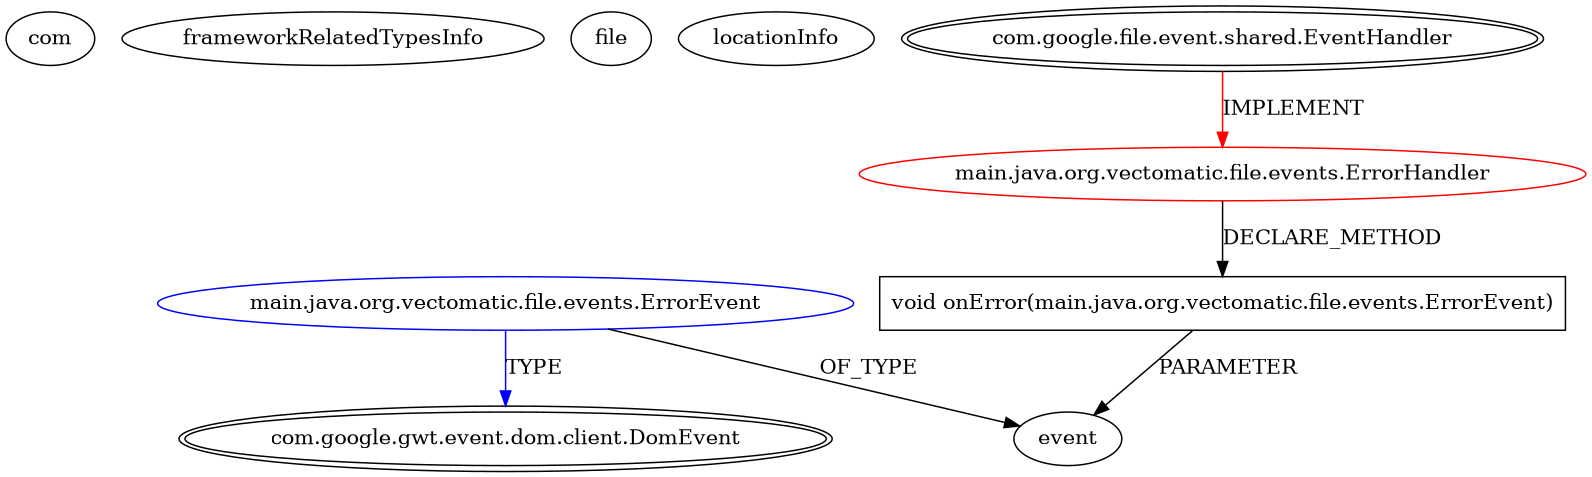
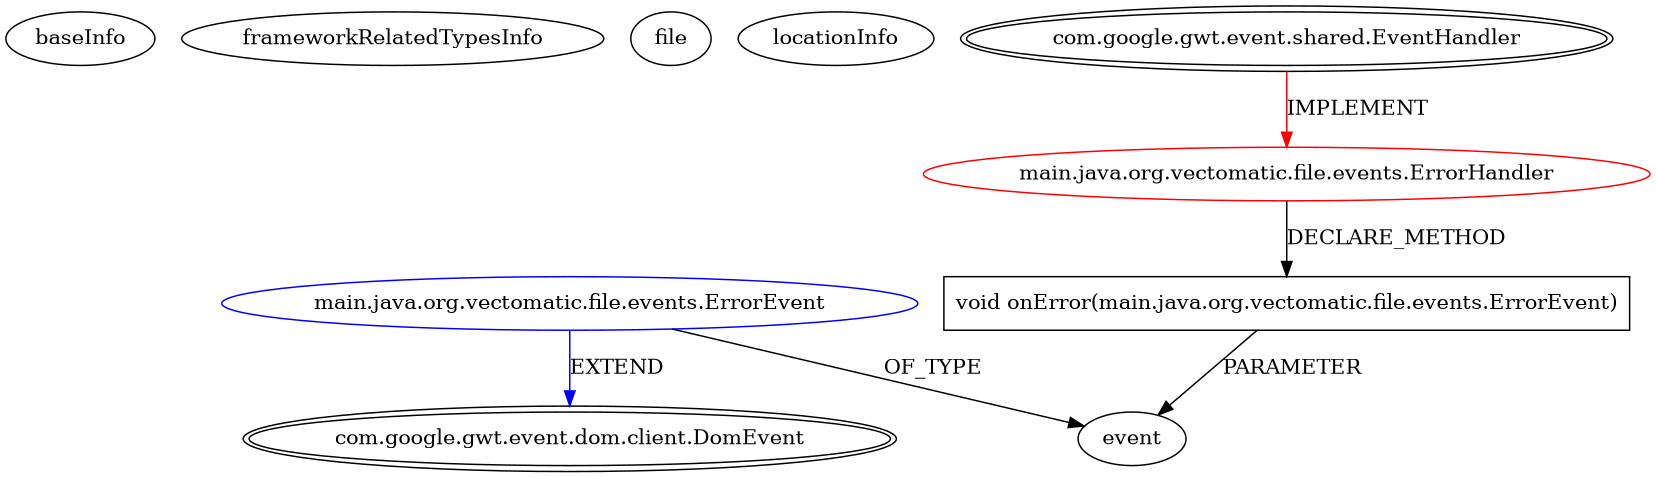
(50, 39) -> (80, 39)
(1223, 39) -> (1287, 39)
(535, 368) -> (617, 368)
